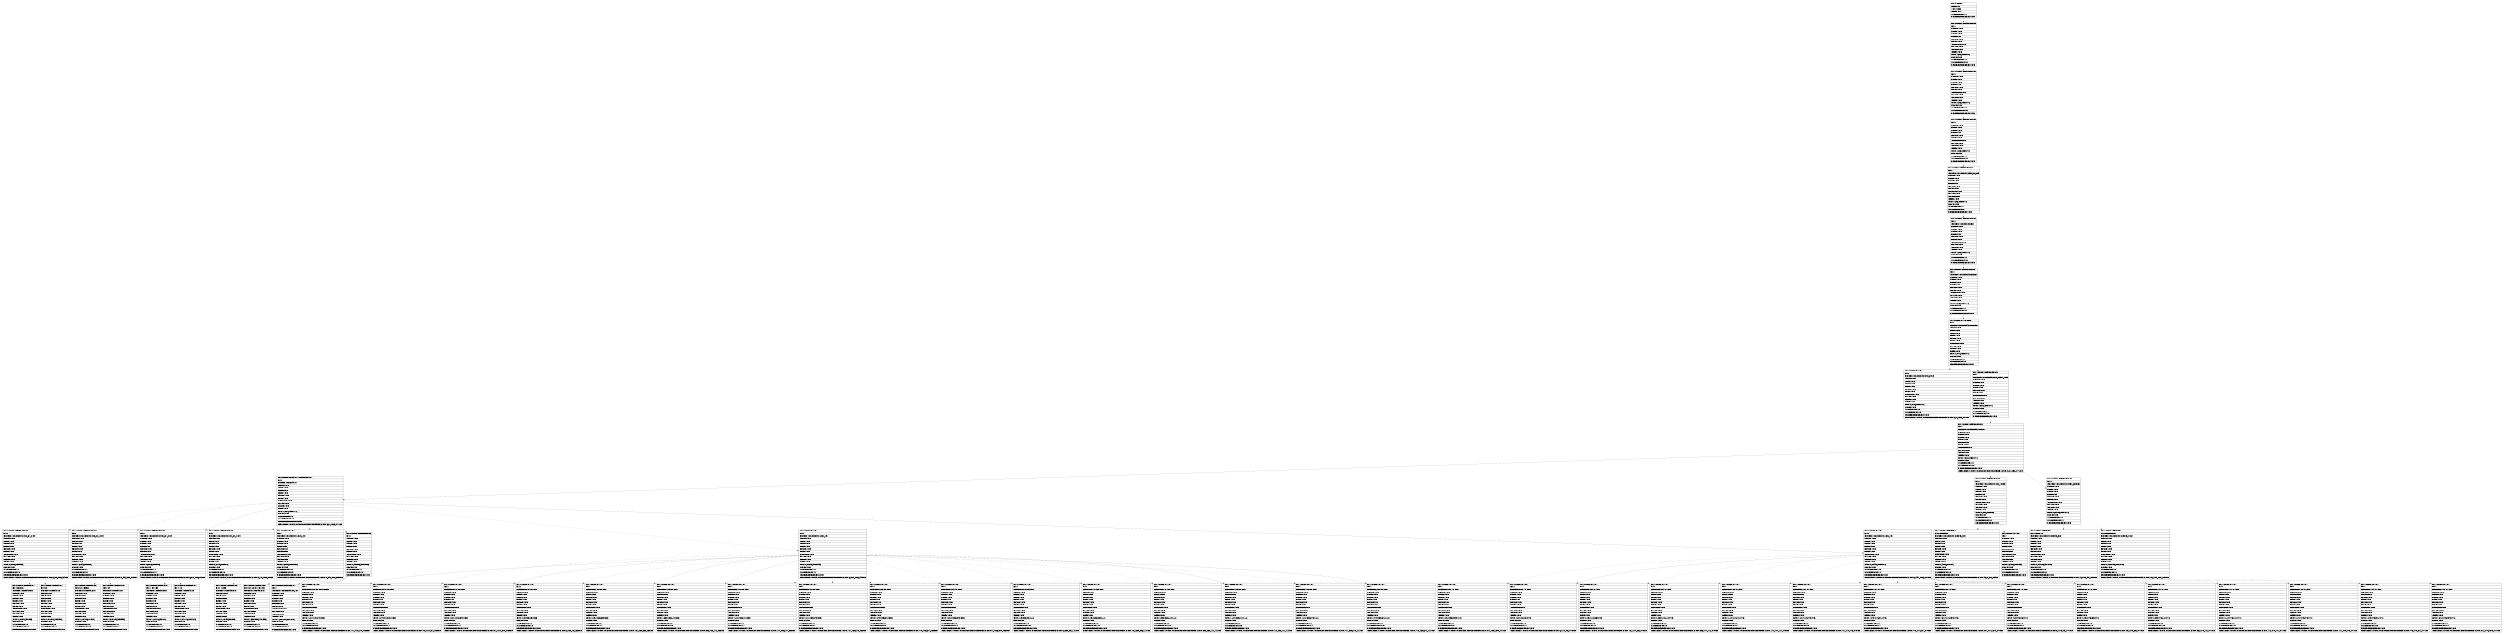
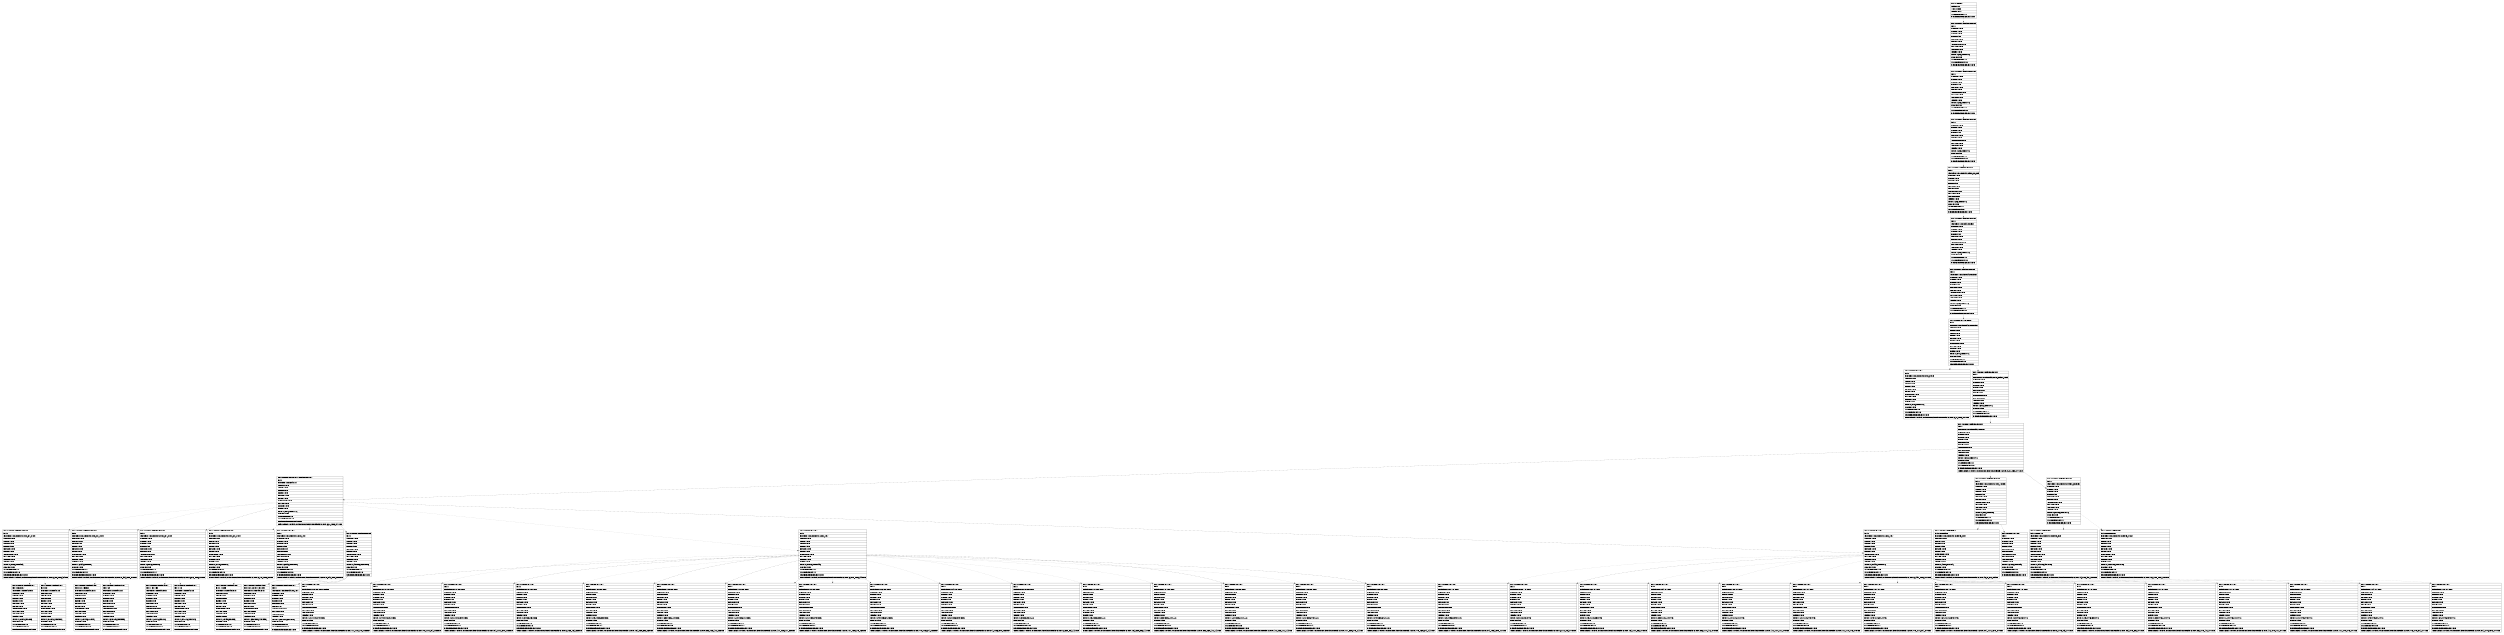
(277, 606) -> (277, 606)
